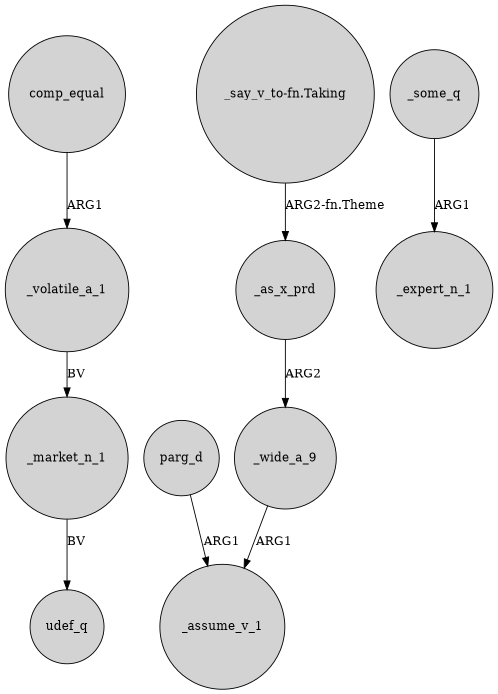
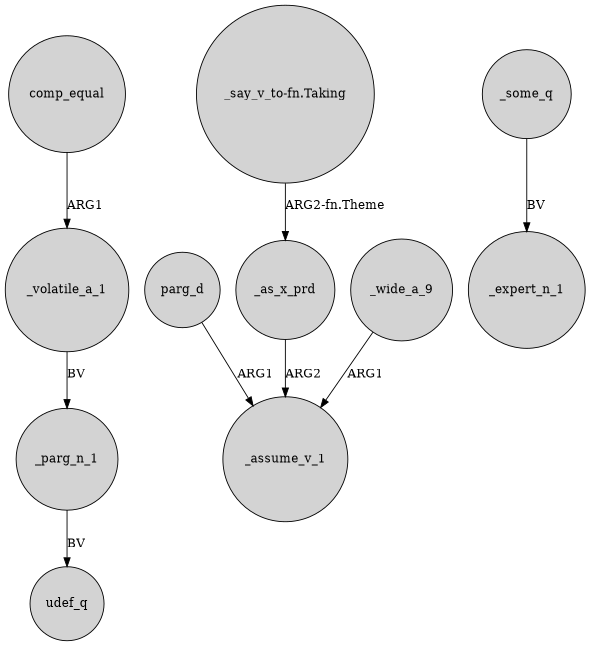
(453, 206) -> (536, 206)
(285, 369) -> (285, 364)
(67, 458) -> (67, 459)
